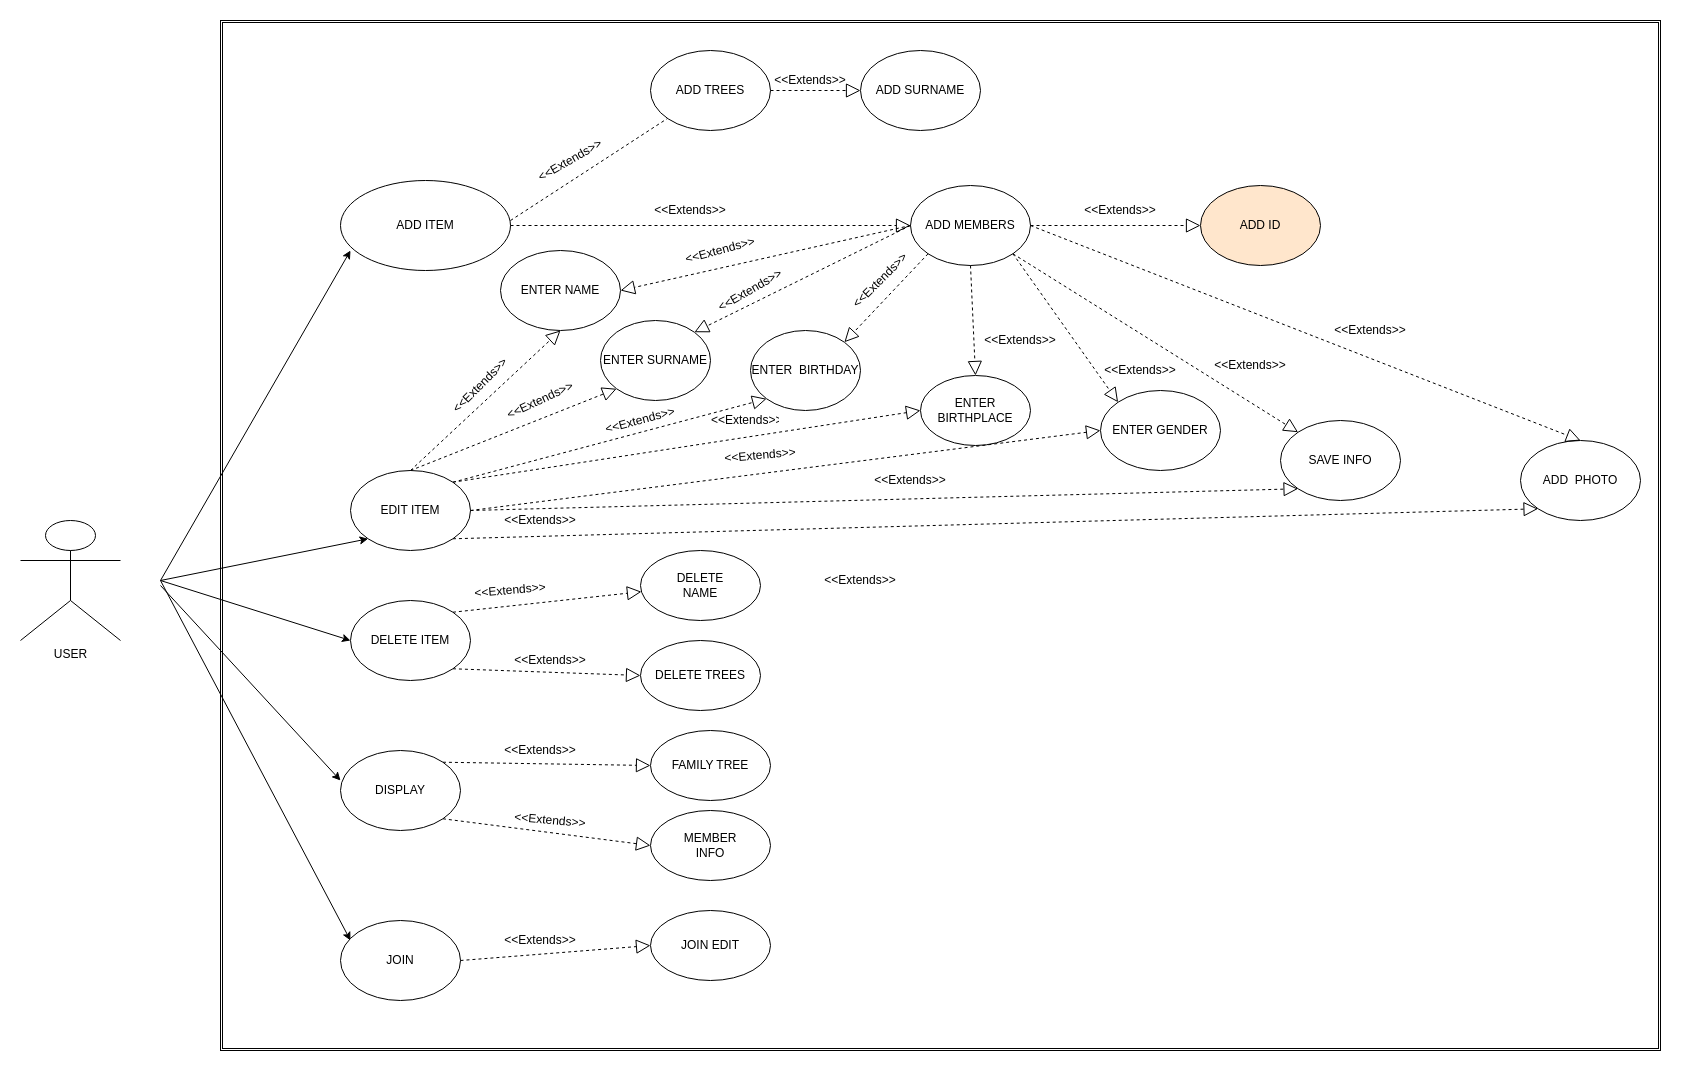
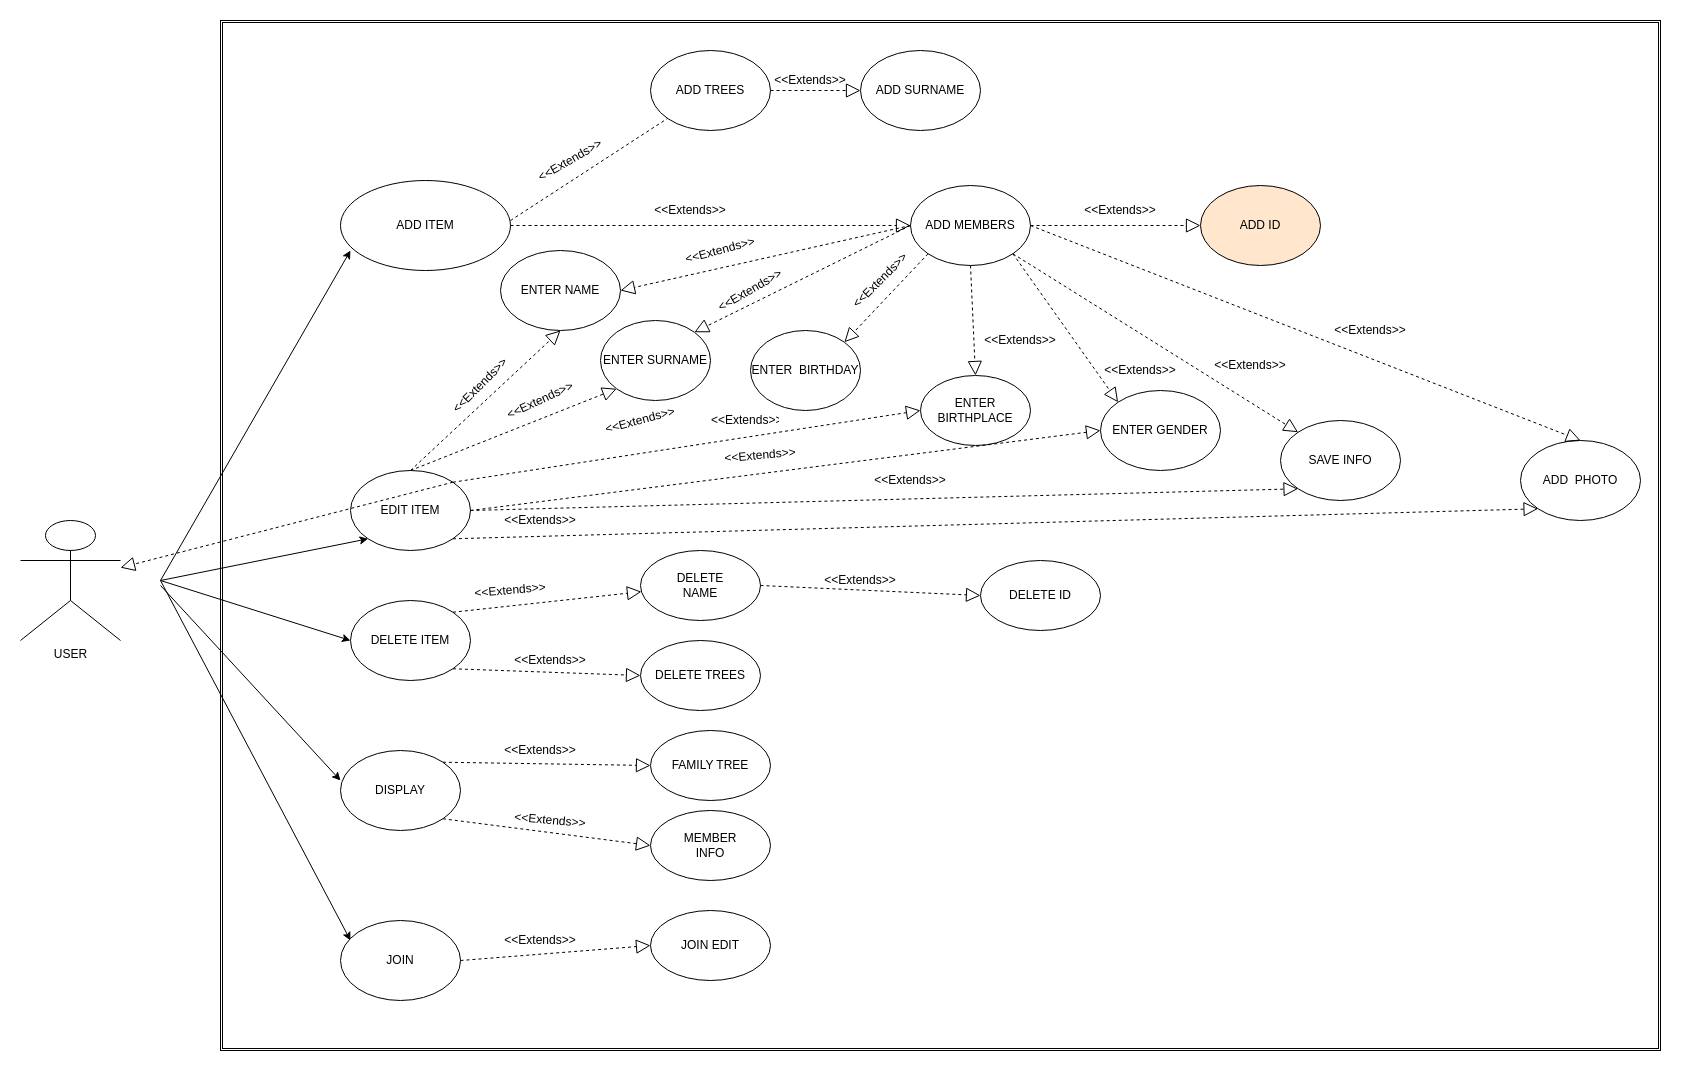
(608, 441) -> (293, 523)
none -> (863, 590)
none -> (1041, 596)
